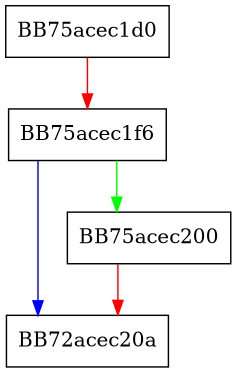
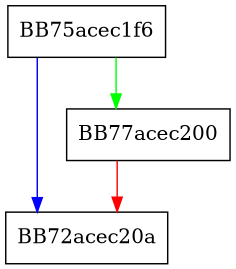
(87, 32) -> none
(149, 238) -> (148, 135)
